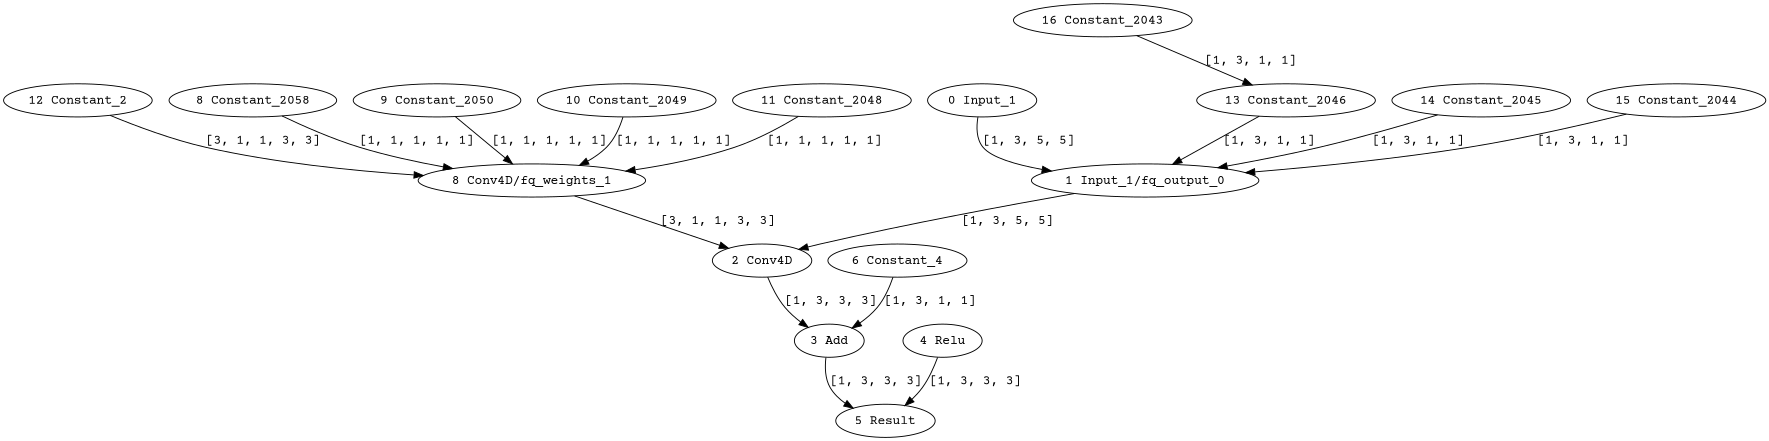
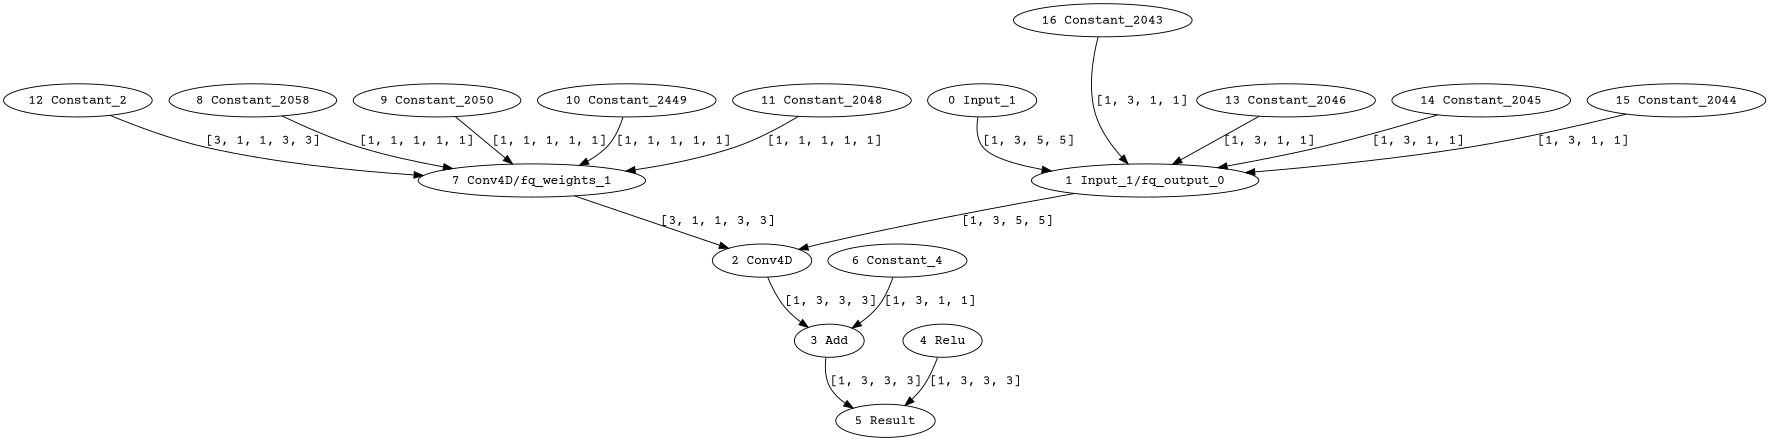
(1190, 58) -> (1093, 101)
(627, 100) -> (627, 100)
(532, 180) -> (532, 180)
